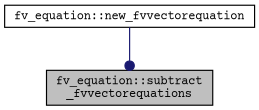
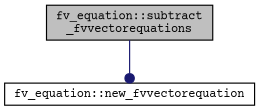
(130, 44) -> (130, 57)
